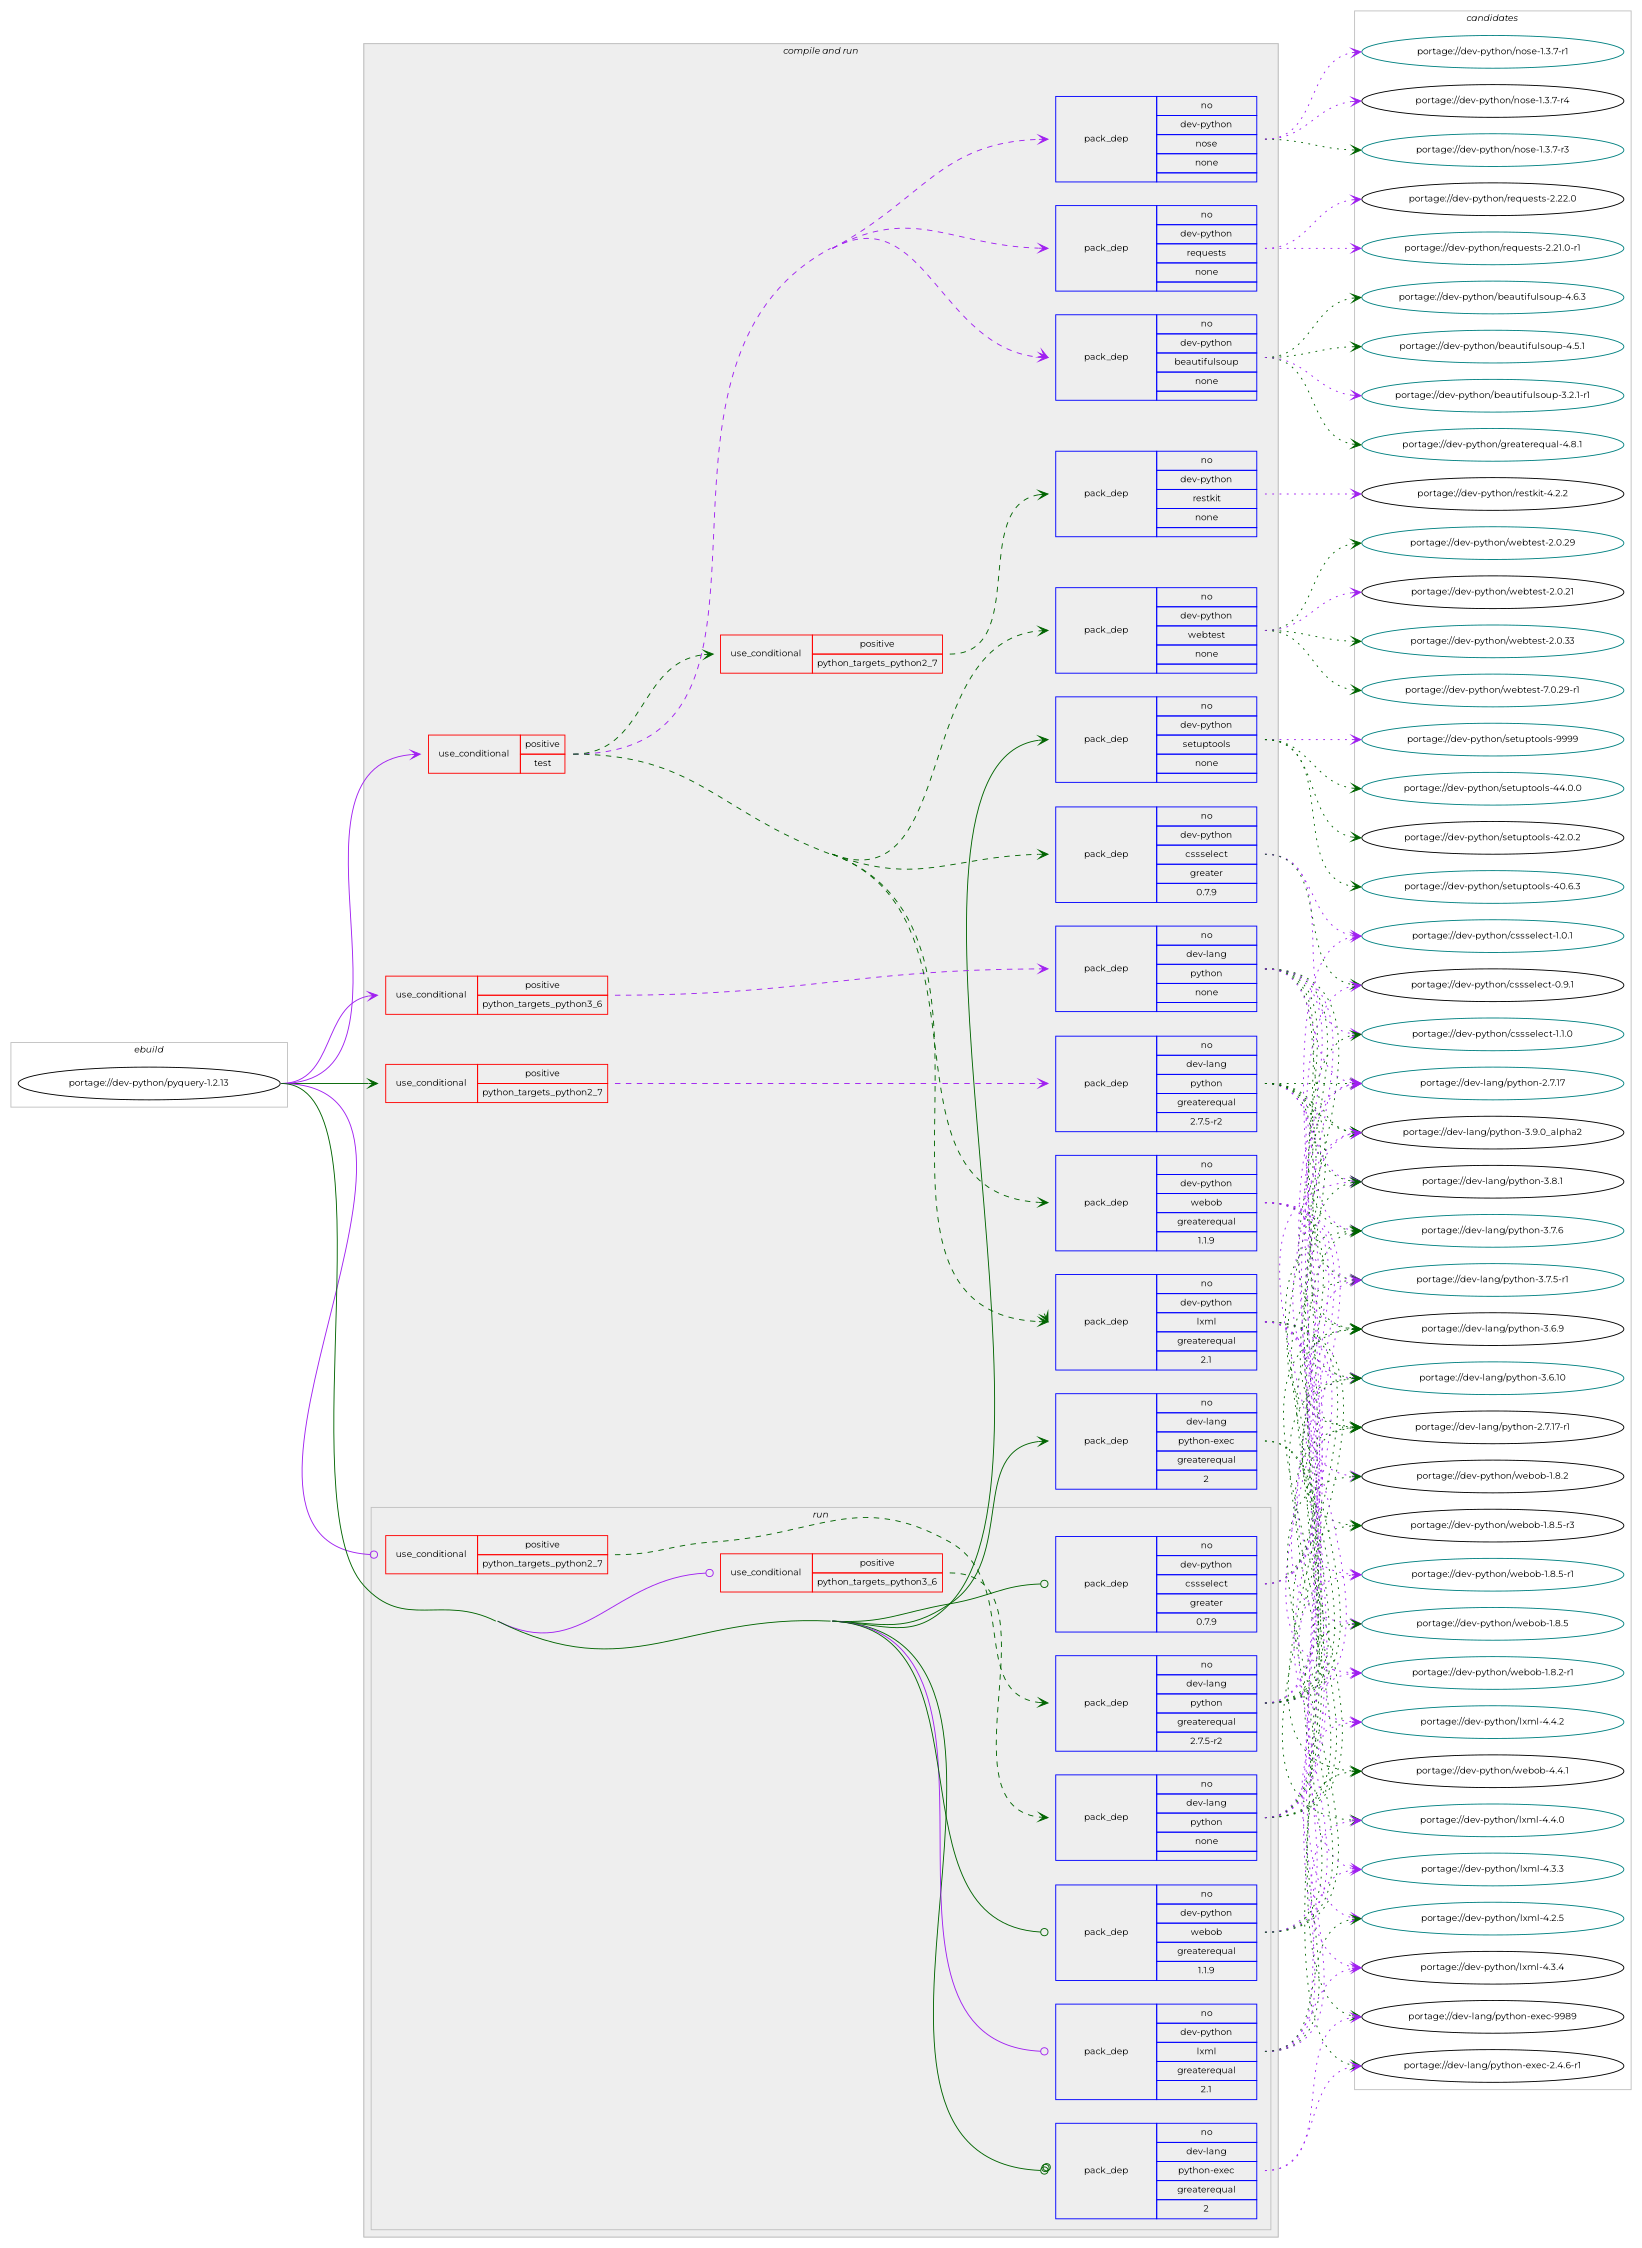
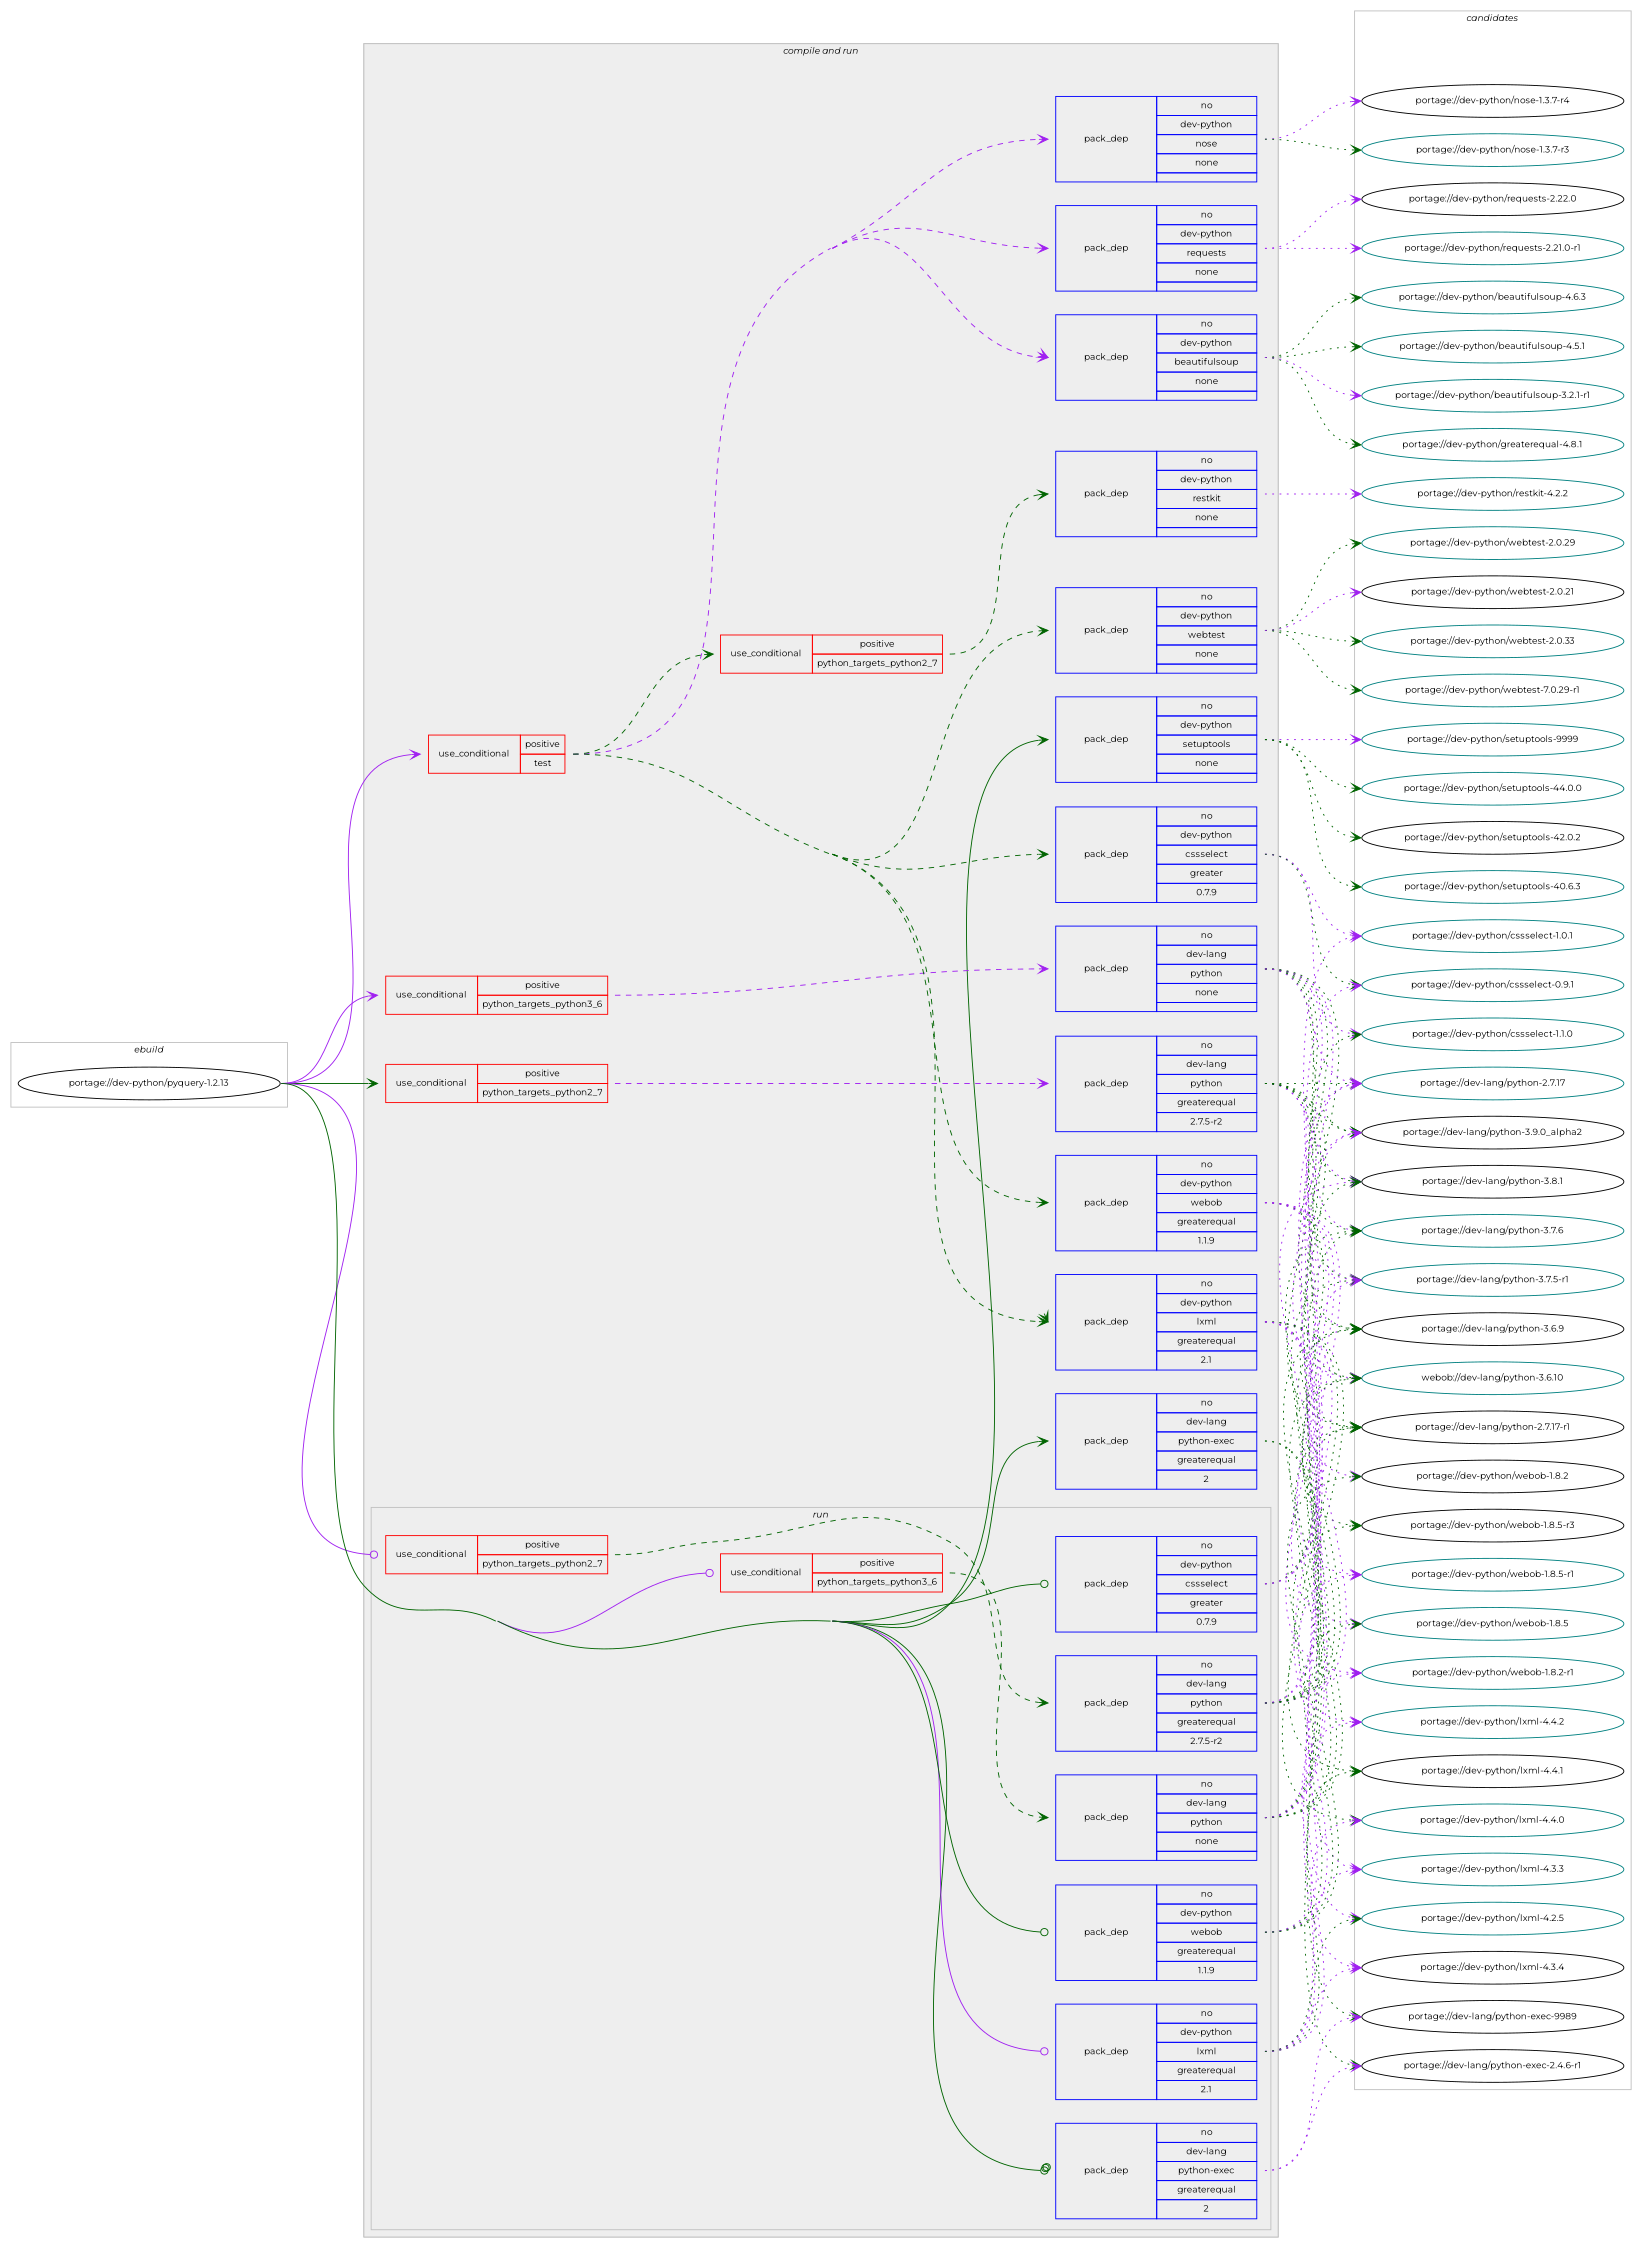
(1493, 52) -> none
(1493, 494) -> (1493, 494)
(1493, 985) -> (1493, 985)
(1493, 1378) -> (1493, 1378)
(1493, 1771) -> (1493, 1771)
